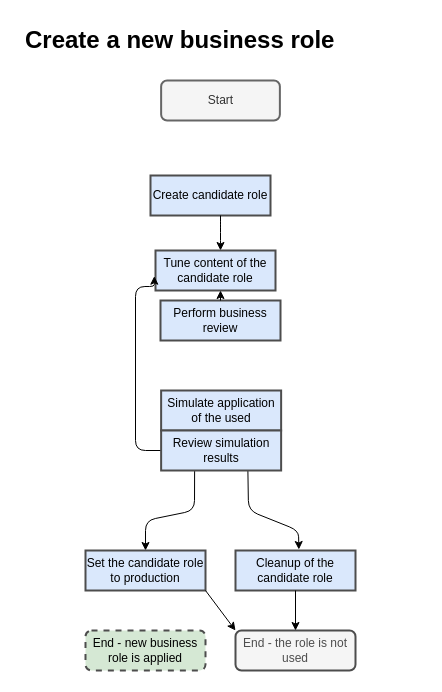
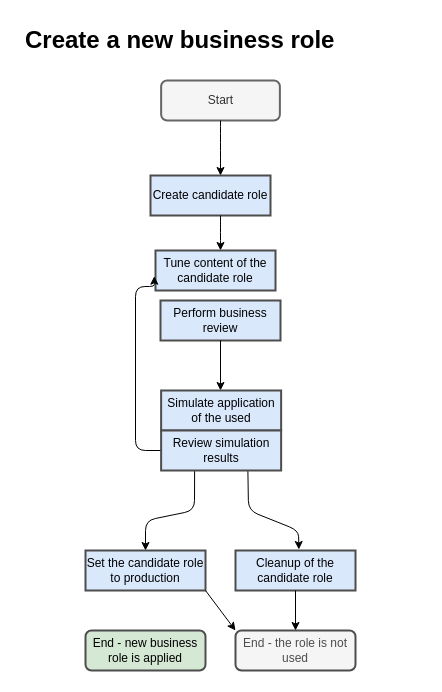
none -> (221, 146)
(221, 299) -> (221, 362)
(146, 651) -> (146, 651)
